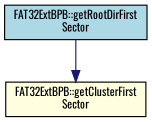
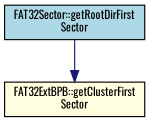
(76, 22) -> (75, 22)
